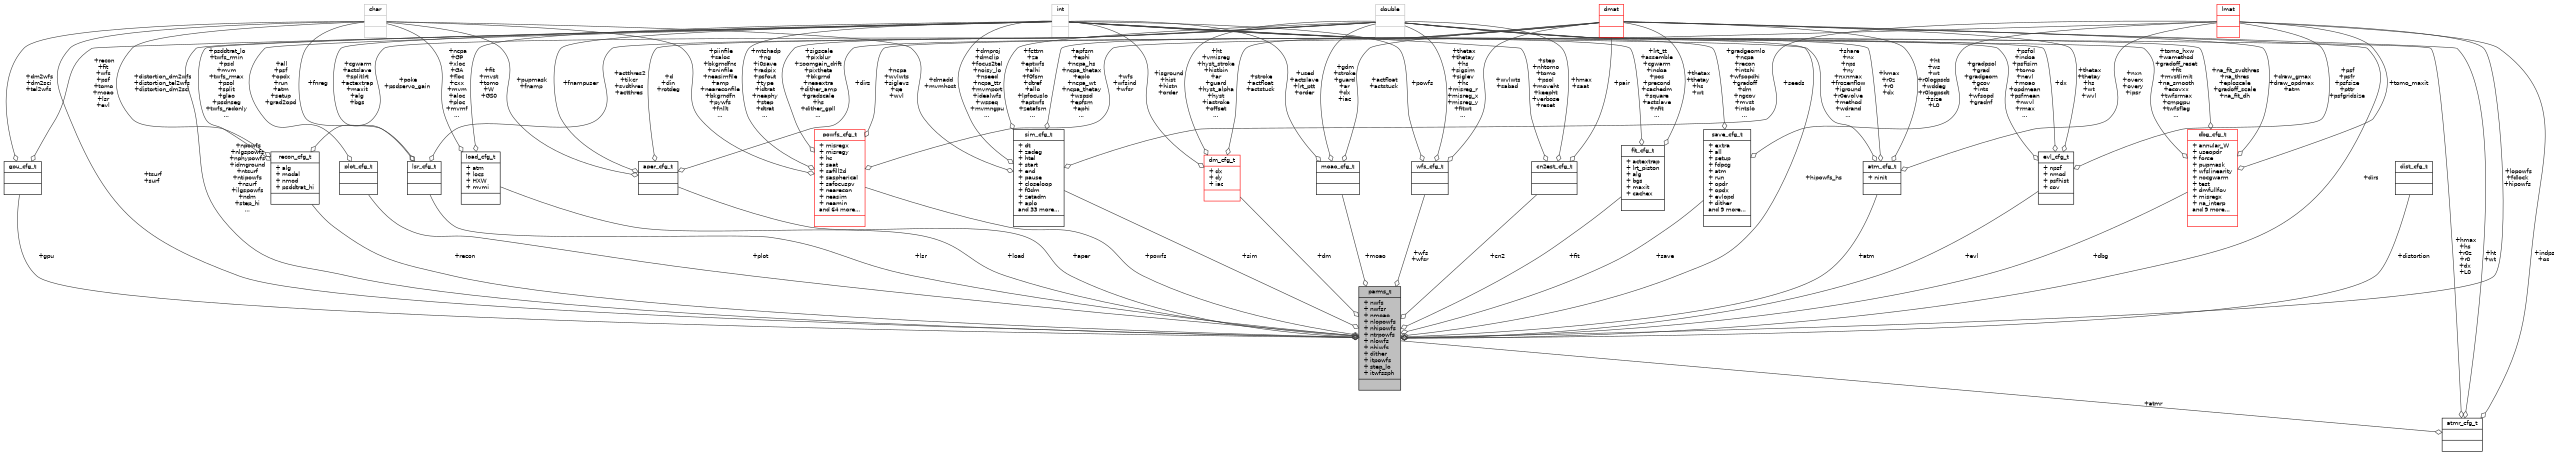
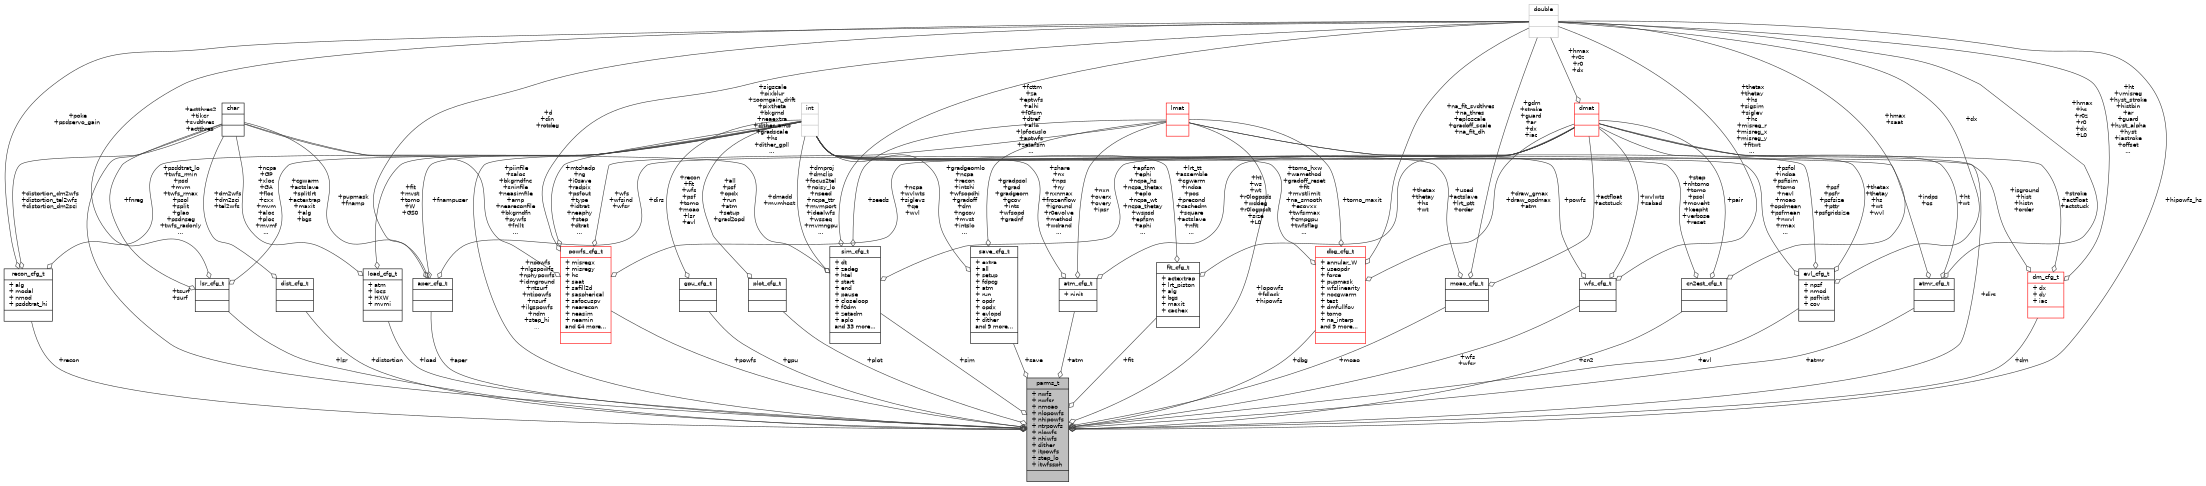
(375, 21) -> (233, 120)
(137, 28) -> (206, 220)
(1690, 39) -> (1564, 67)
(2207, 197) -> (1331, 314)
(1918, 386) -> (1500, 393)
